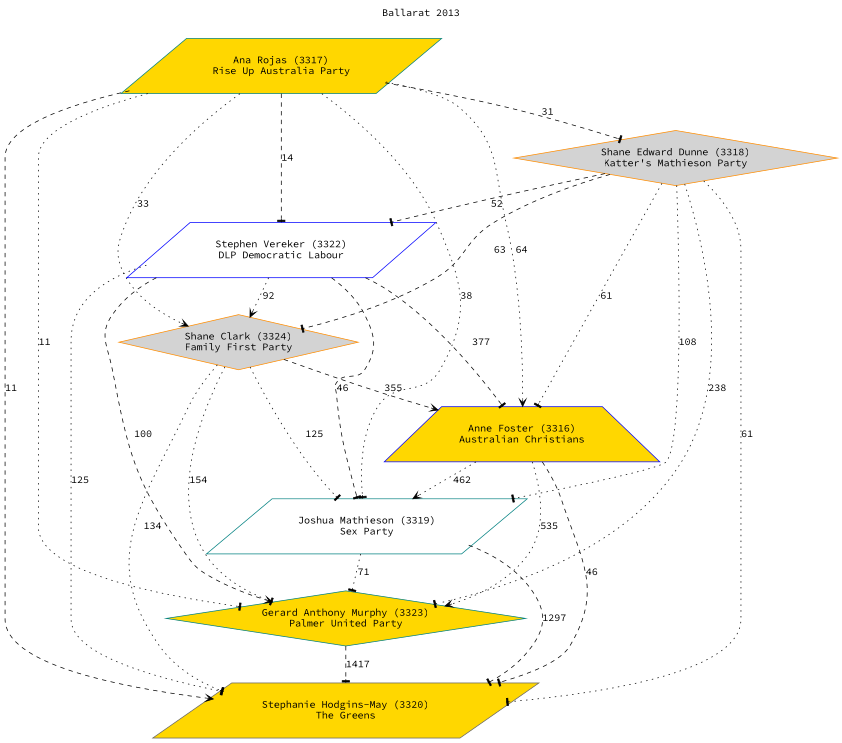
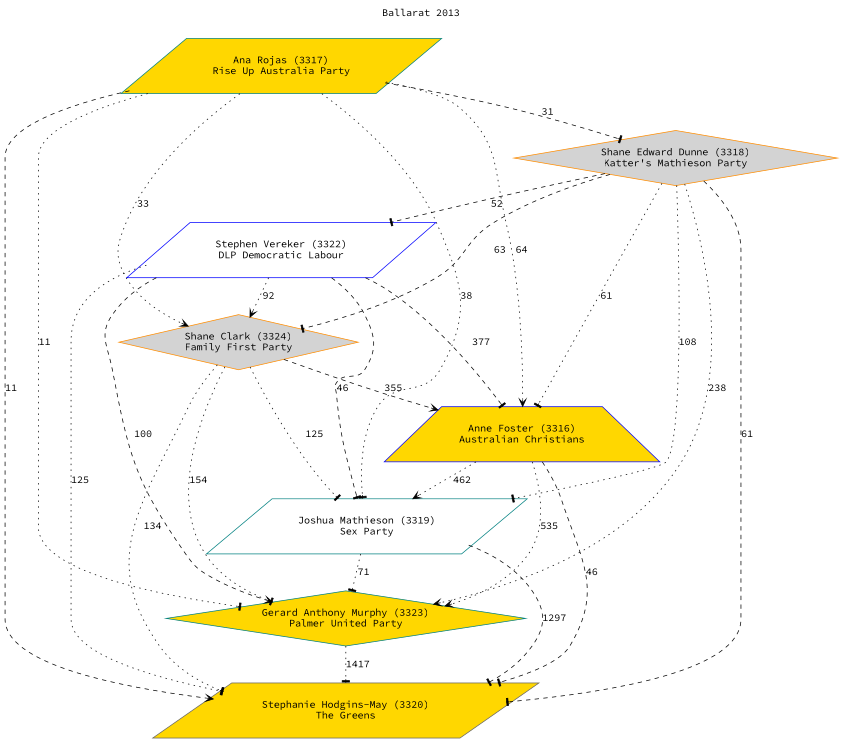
(281, 156) -> none
(681, 462) -> (681, 462)
(741, 523) -> (741, 523)
(346, 663) -> (346, 663)
